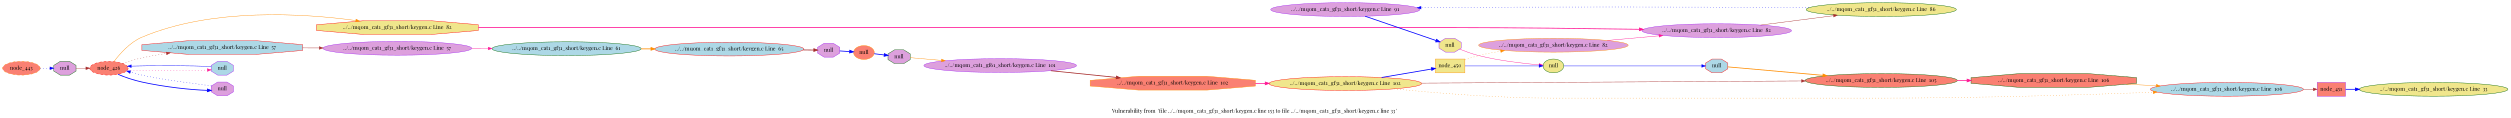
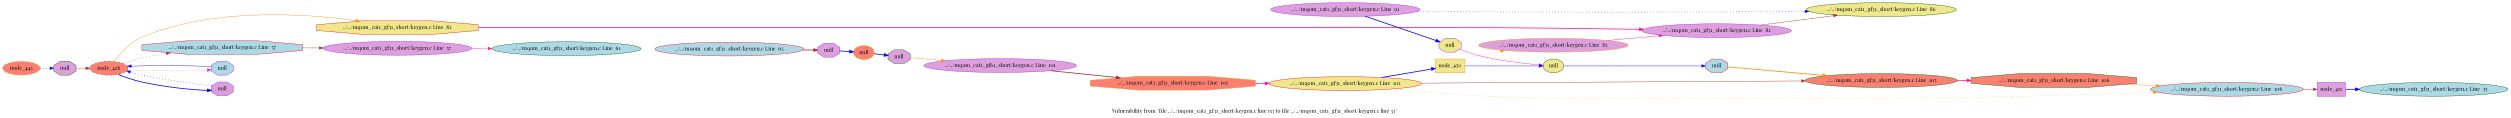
(1615, 7) -> (1611, 12)
(646, 49) -> none
(2331, 89) -> (2331, 89)
(2434, 89) -> (2434, 89)
